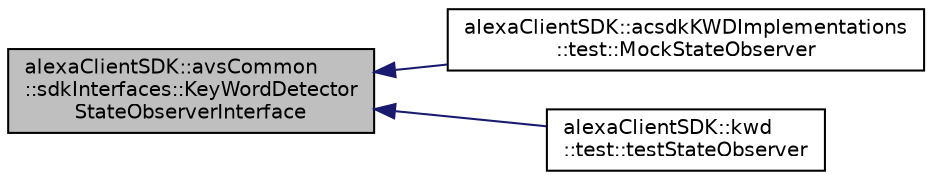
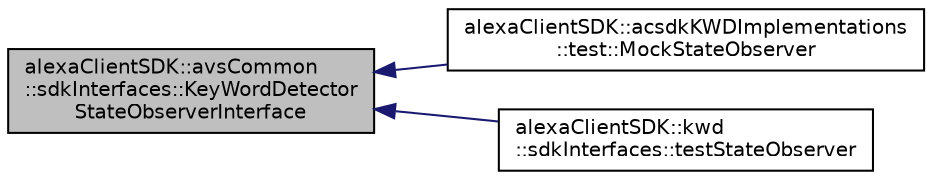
(686, 140) -> (686, 140)
